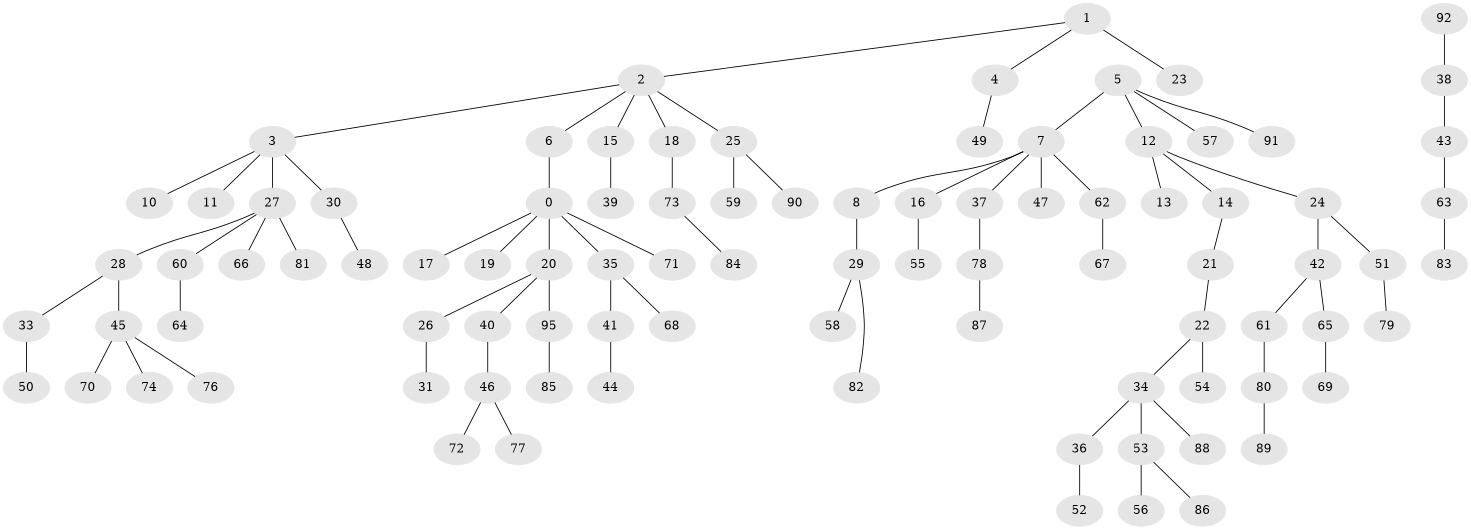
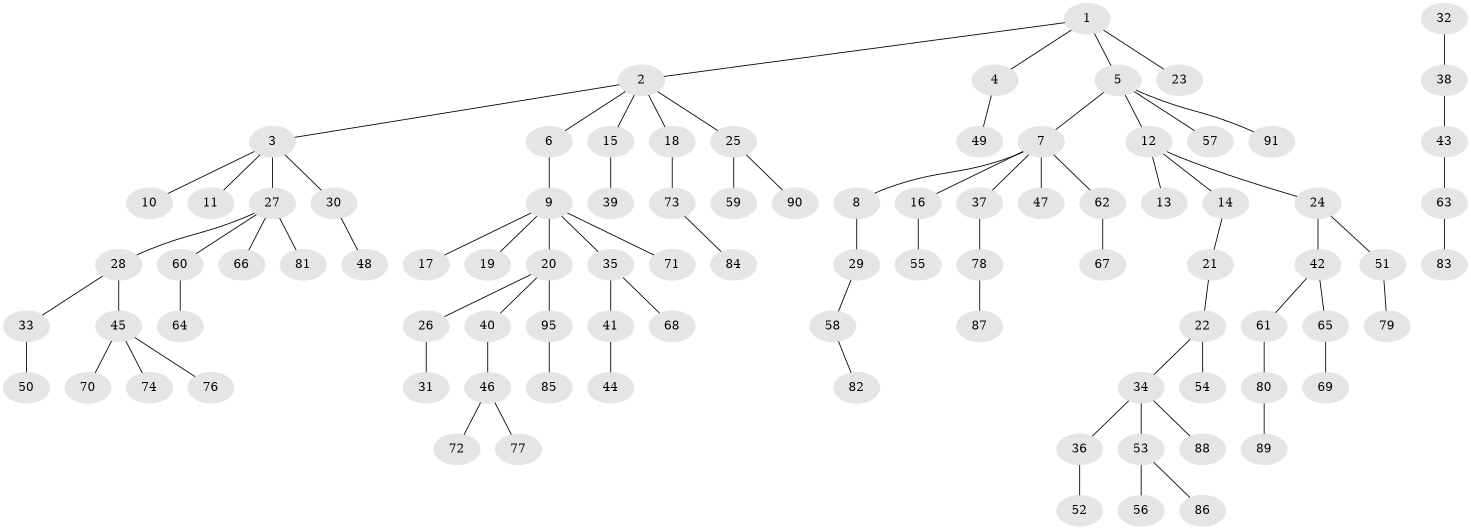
(1444, 19) -> (1444, 19)
none -> (1103, 50)
(549, 203) -> (549, 203)
(864, 326) -> (845, 357)
